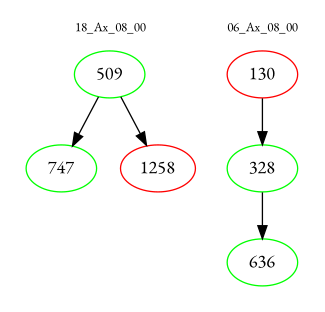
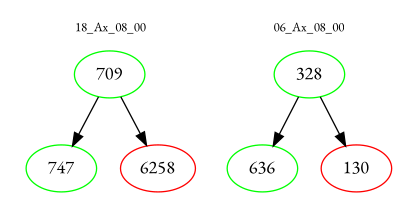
(110, 74) -> (110, 74)
(262, 115) -> (330, 116)
(158, 168) -> (158, 168)
